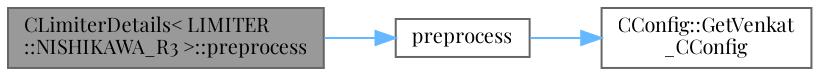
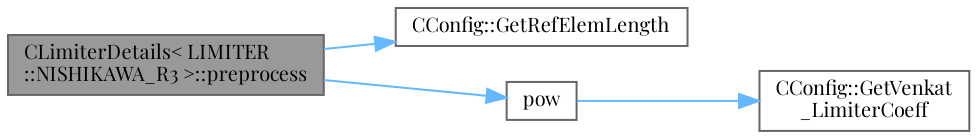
none -> (542, 27)
(463, 38) -> (542, 101)
(707, 38) -> (864, 101)
